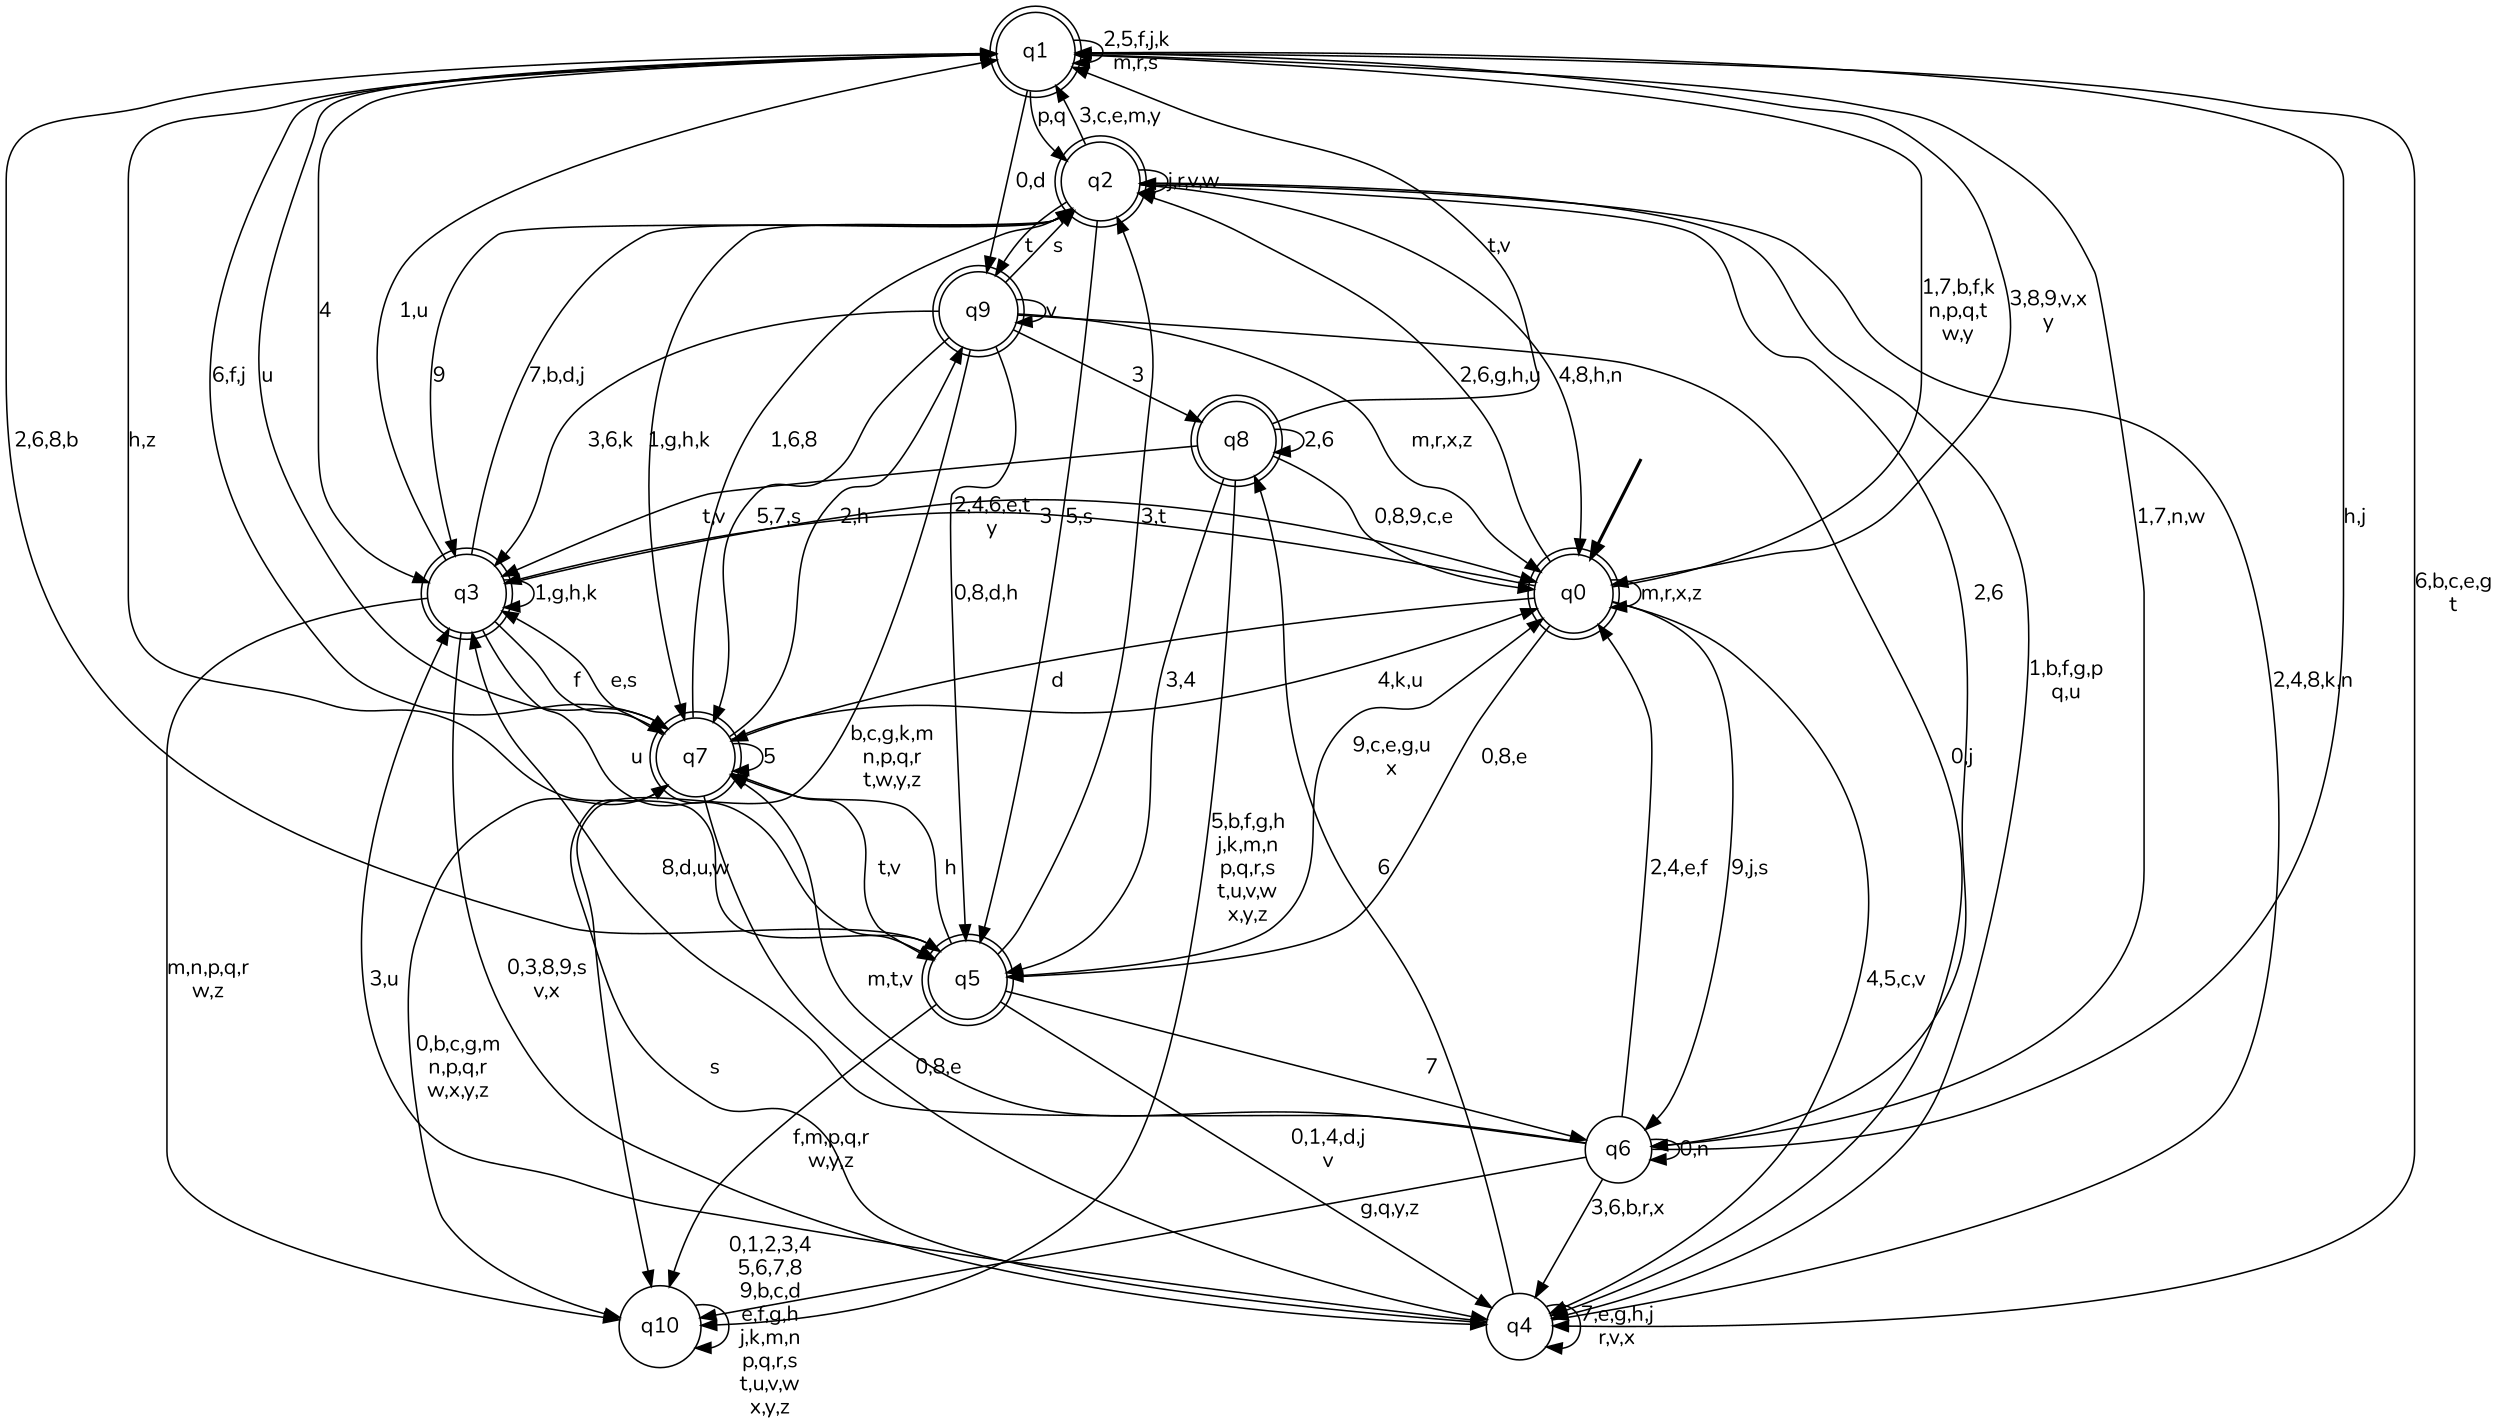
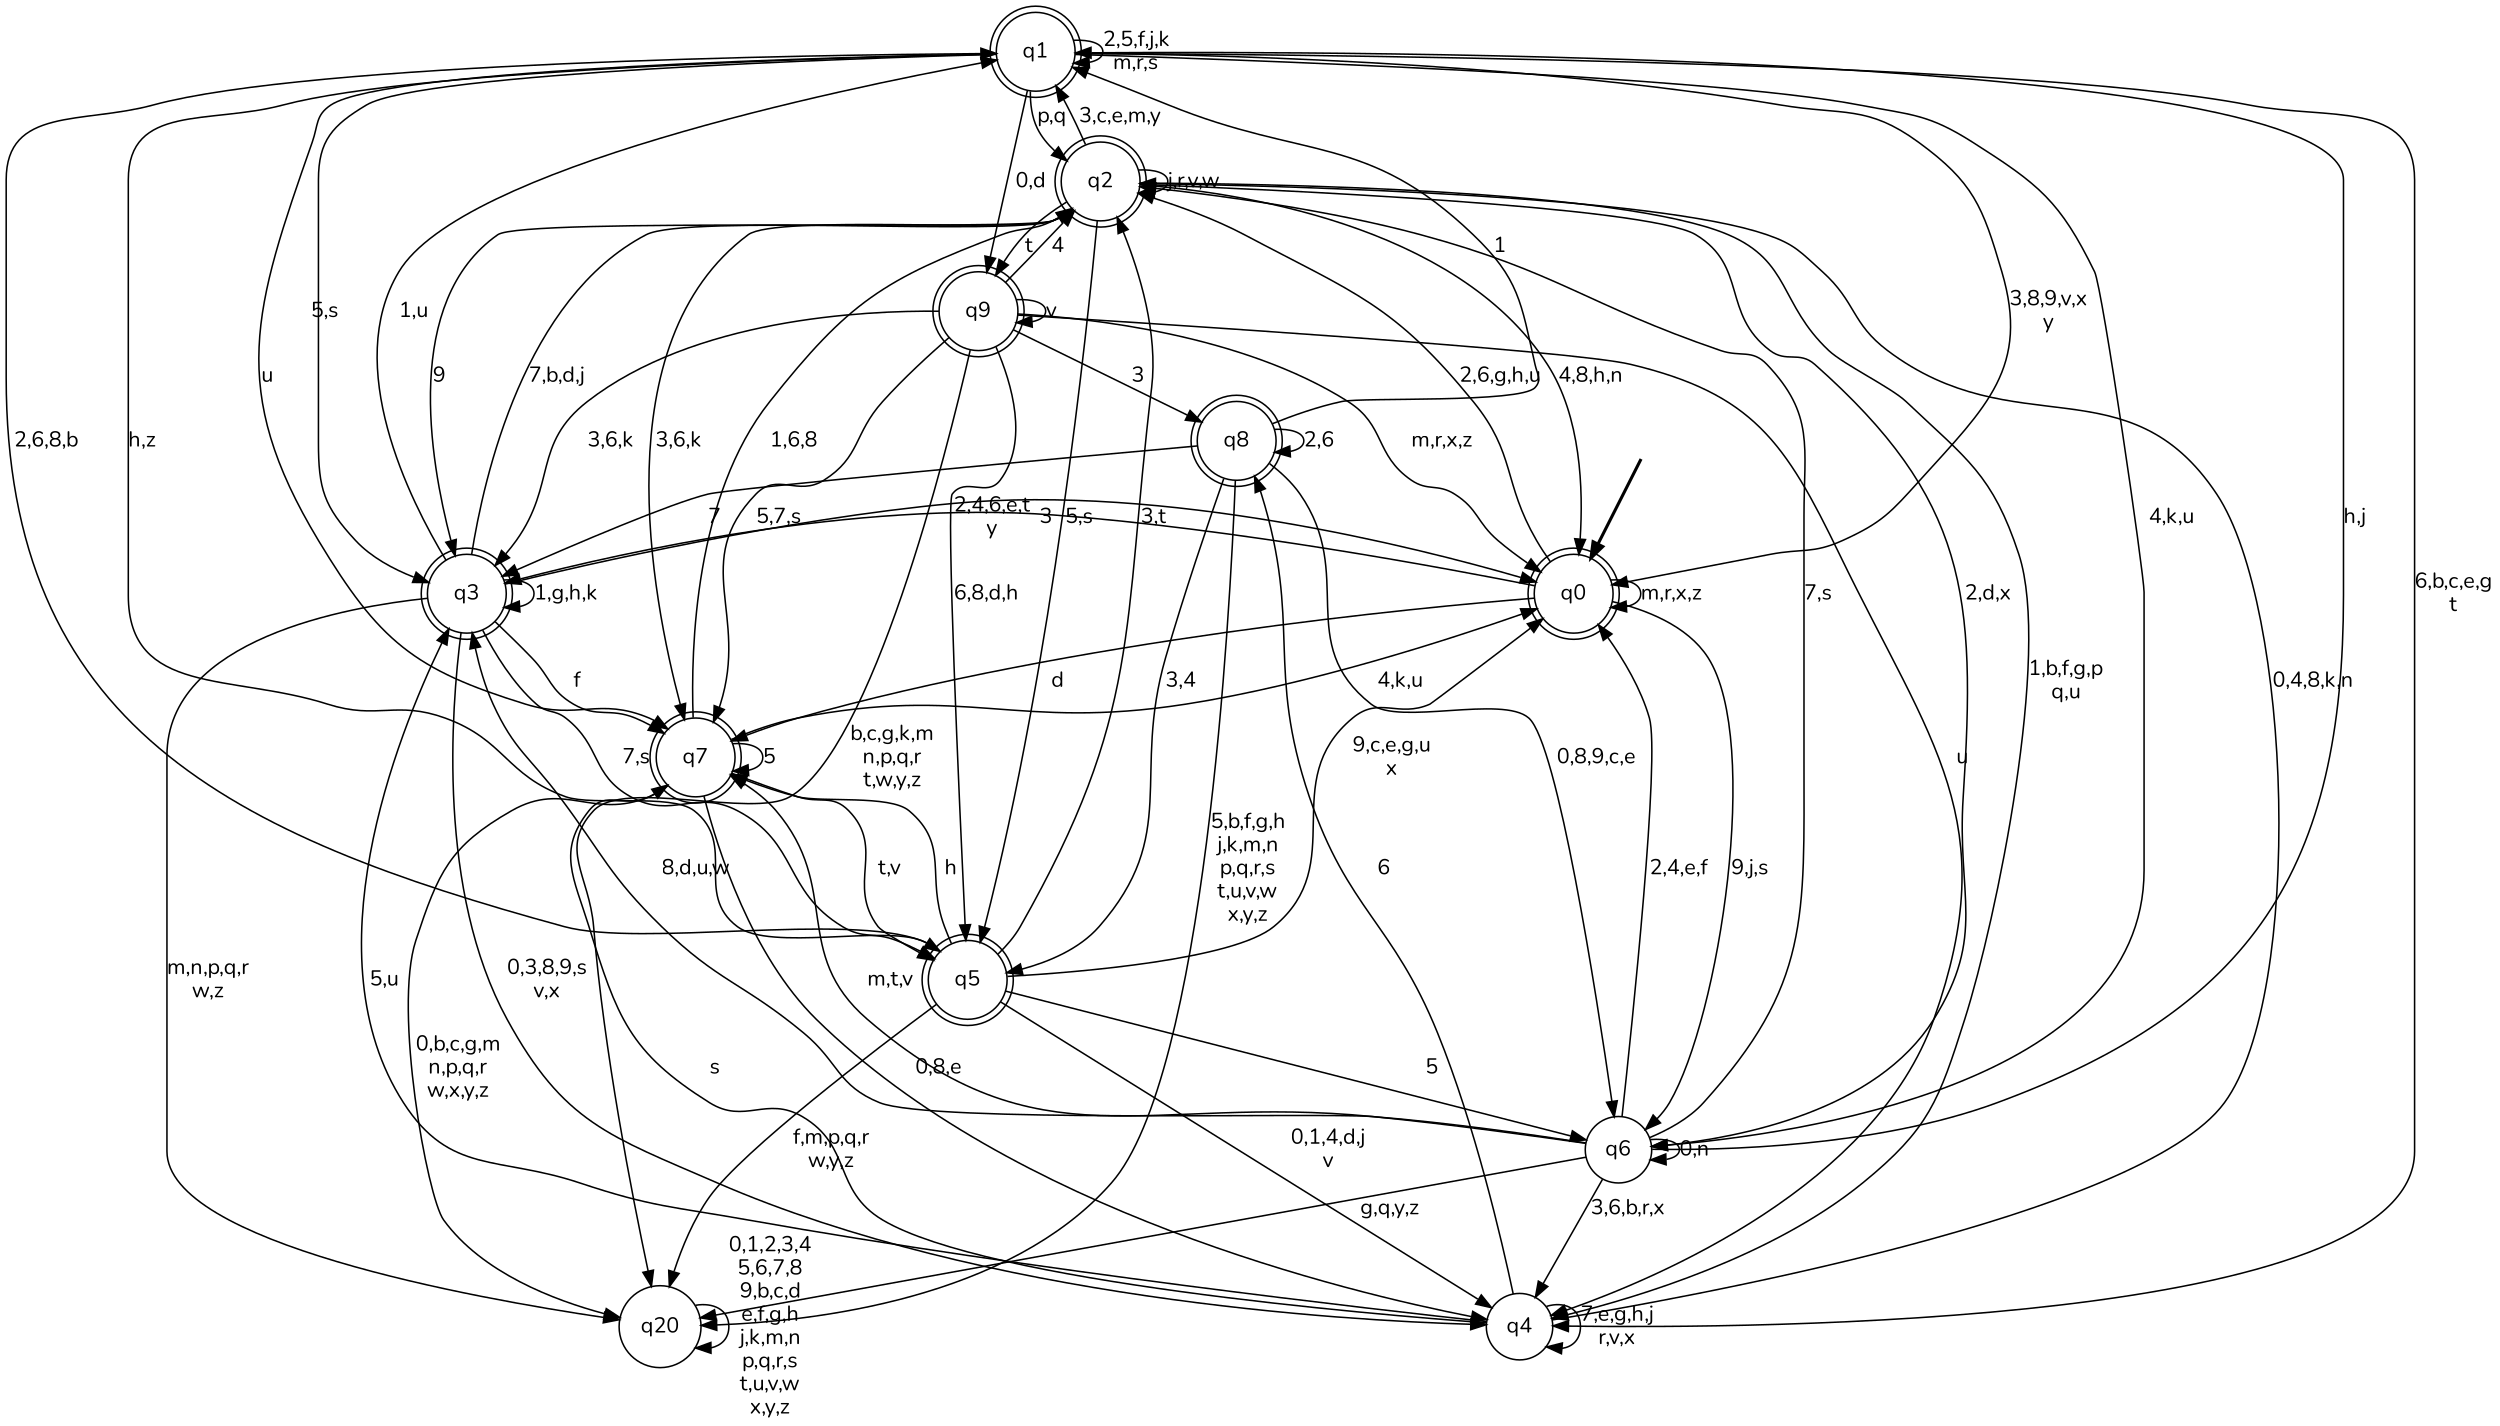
(1813, 125) -> none
(242, 231) -> none
(1058, 246) -> (1058, 246)
(1500, 246) -> (1500, 246)
(325, 311) -> (325, 311)
(679, 441) -> (679, 441)
none -> (1805, 454)
(715, 517) -> (715, 517)
(2172, 517) -> (2172, 517)
(1360, 526) -> (1511, 711)
(808, 541) -> none
(987, 594) -> (987, 594)
(1989, 594) -> (1989, 594)
(590, 677) -> none
(2313, 681) -> (2313, 681)
(637, 757) -> (637, 757)
(1962, 757) -> (1962, 757)
(1347, 926) -> none
(1863, 958) -> none
(384, 980) -> (384, 980)
(1432, 1068) -> (1432, 1068)
(660, 1327) -> (660, 1327)
